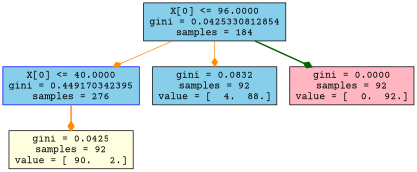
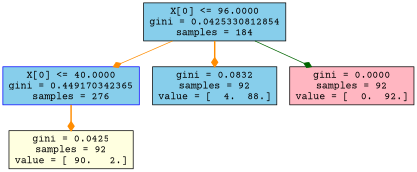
(215, 49) -> (215, 49)
(279, 52) -> (279, 52)
(71, 86) -> (71, 86)
